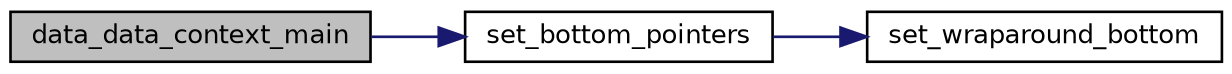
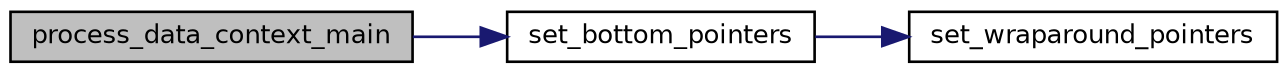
(191, 37) -> (212, 37)
(1045, 37) -> (1093, 37)
